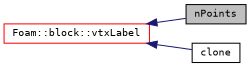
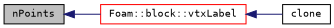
(171, 20) -> (88, 14)
